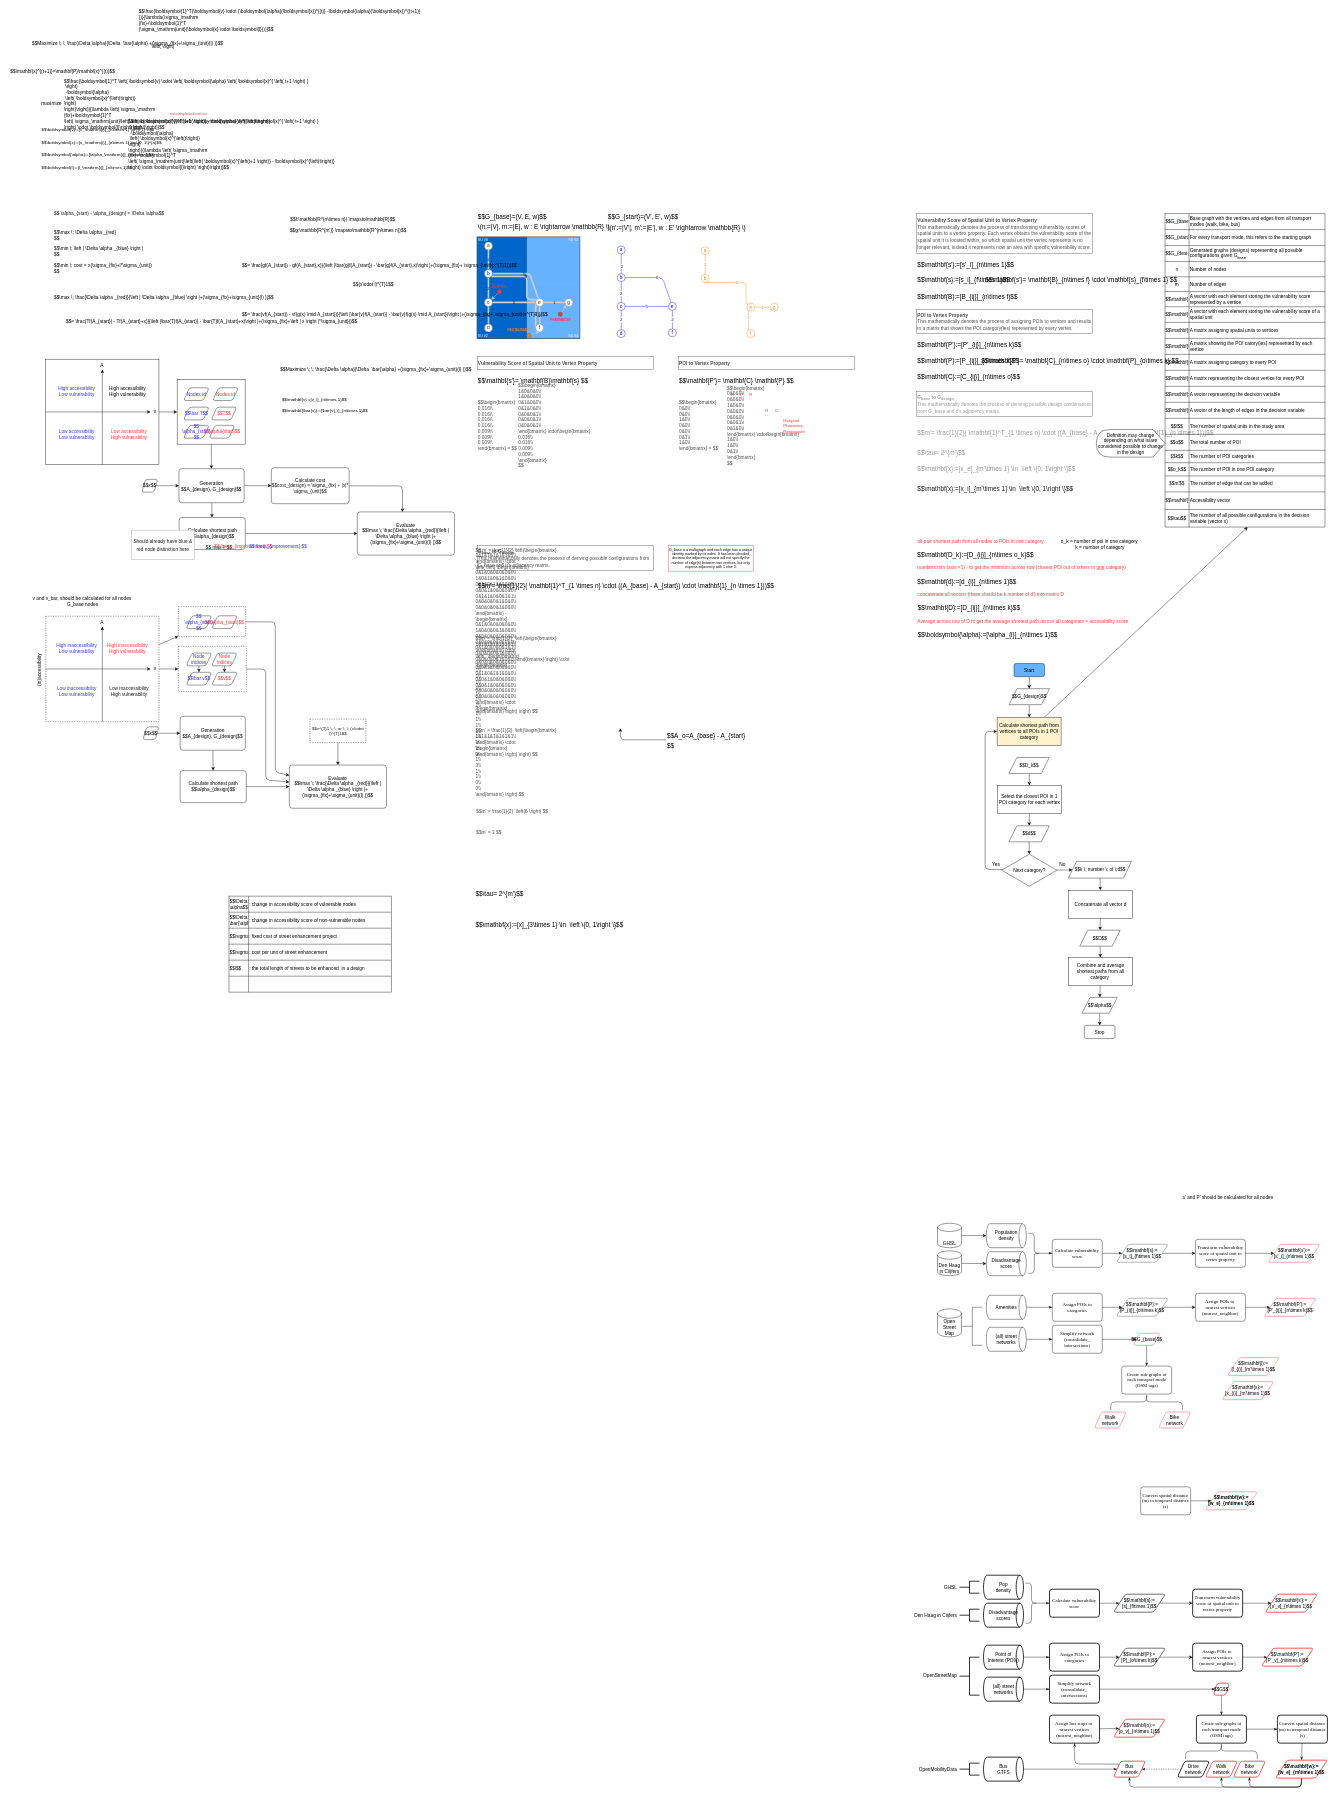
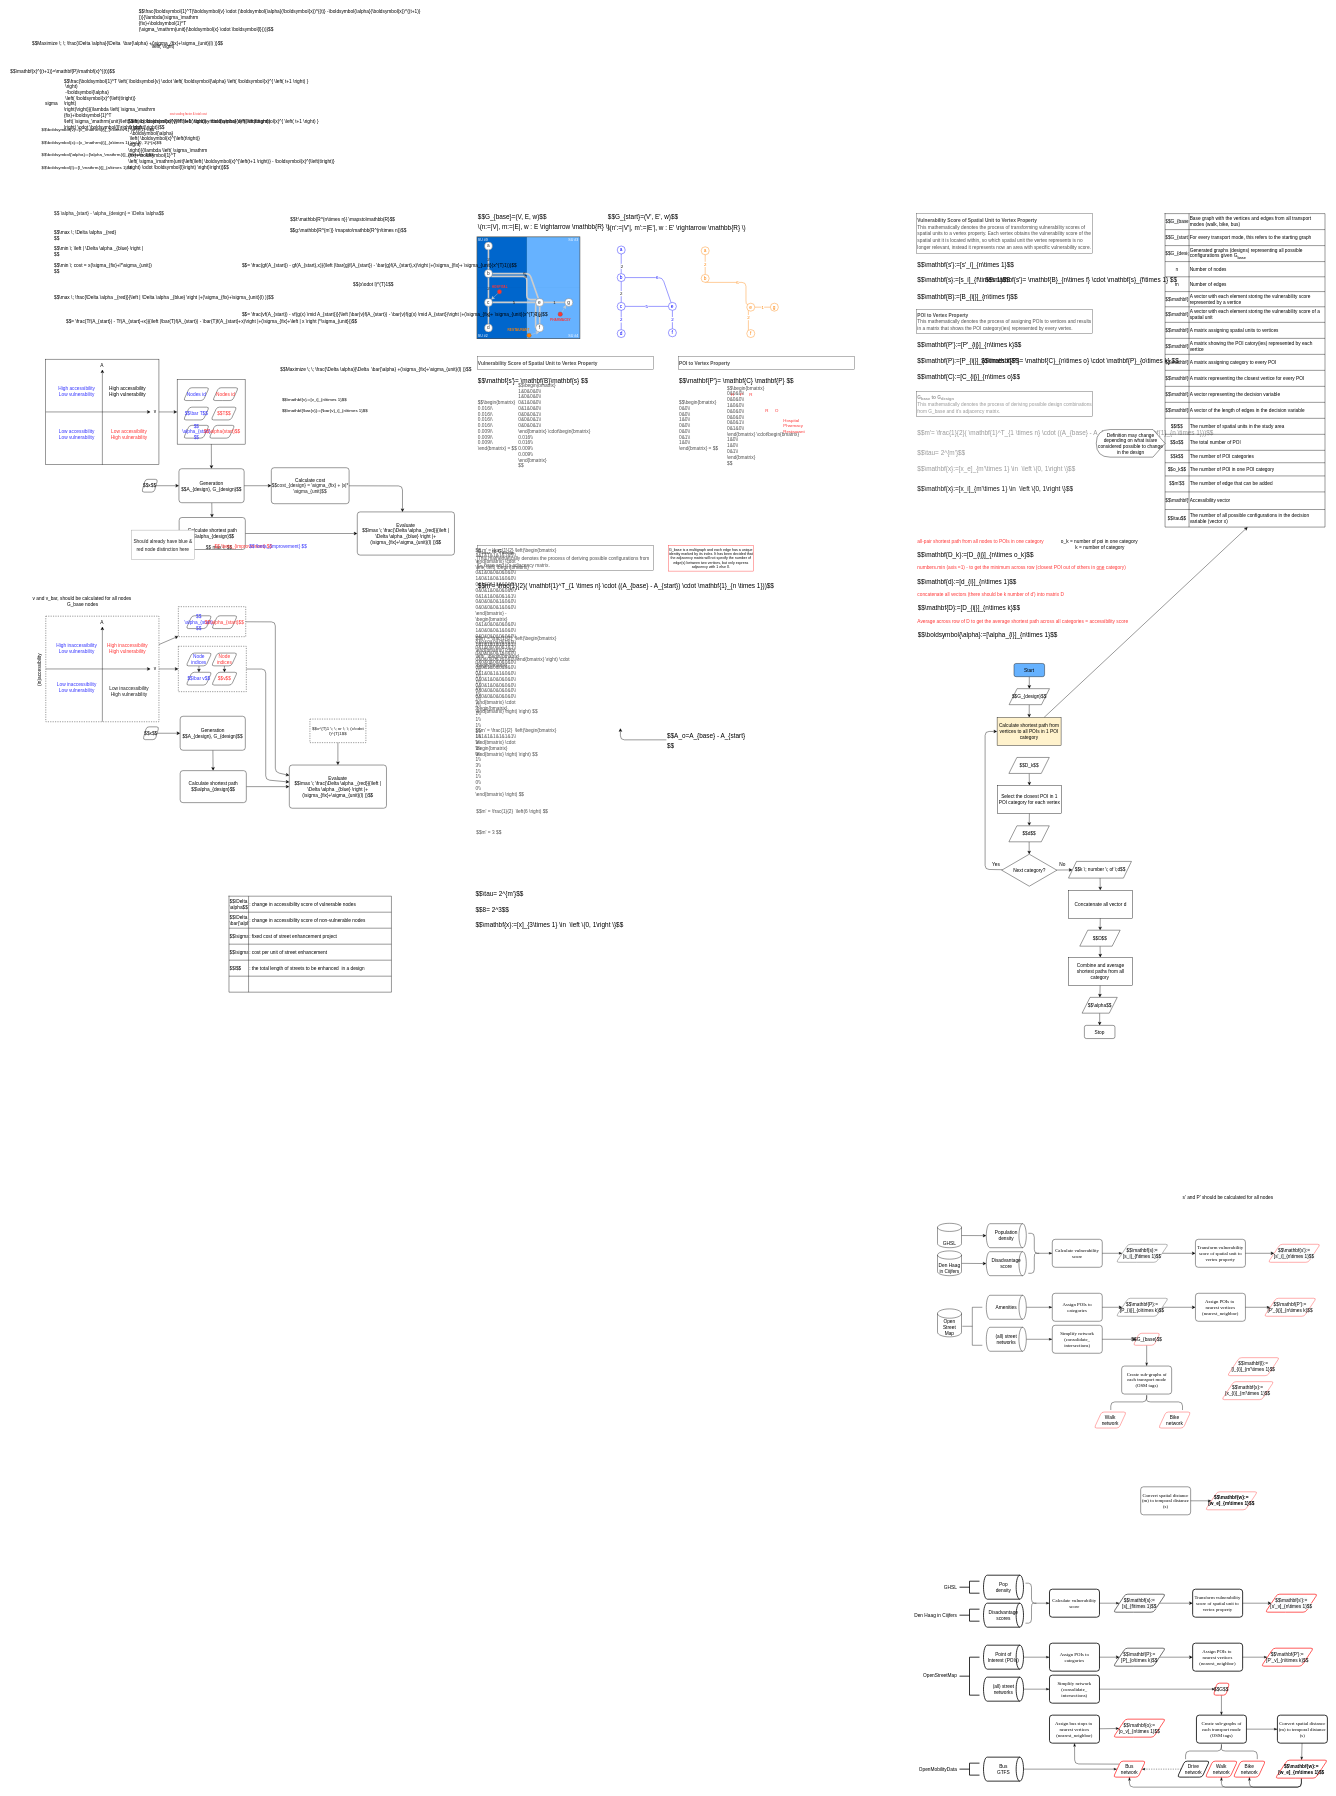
(52, 104) -> (52, 104)
(711, 558) -> (711, 558)
(77, 692) -> (77, 688)
none -> (495, 909)
